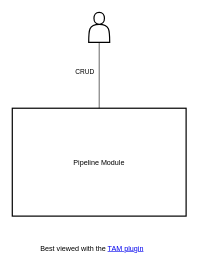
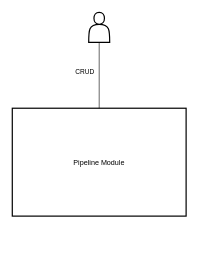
(99, 248) -> none
